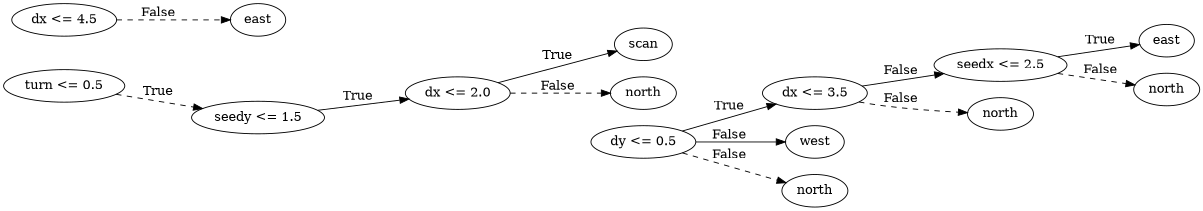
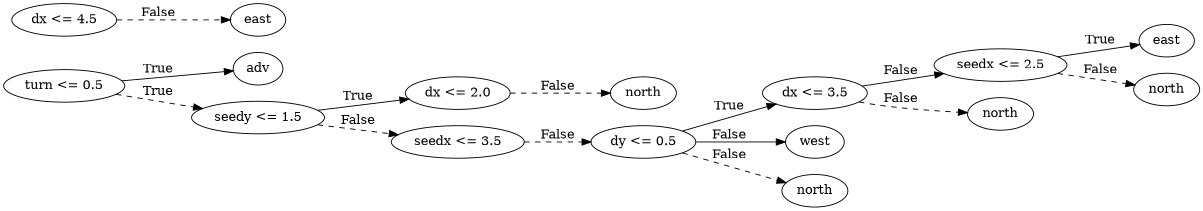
(643, 44) -> none
none -> (258, 69)
none -> (458, 142)
